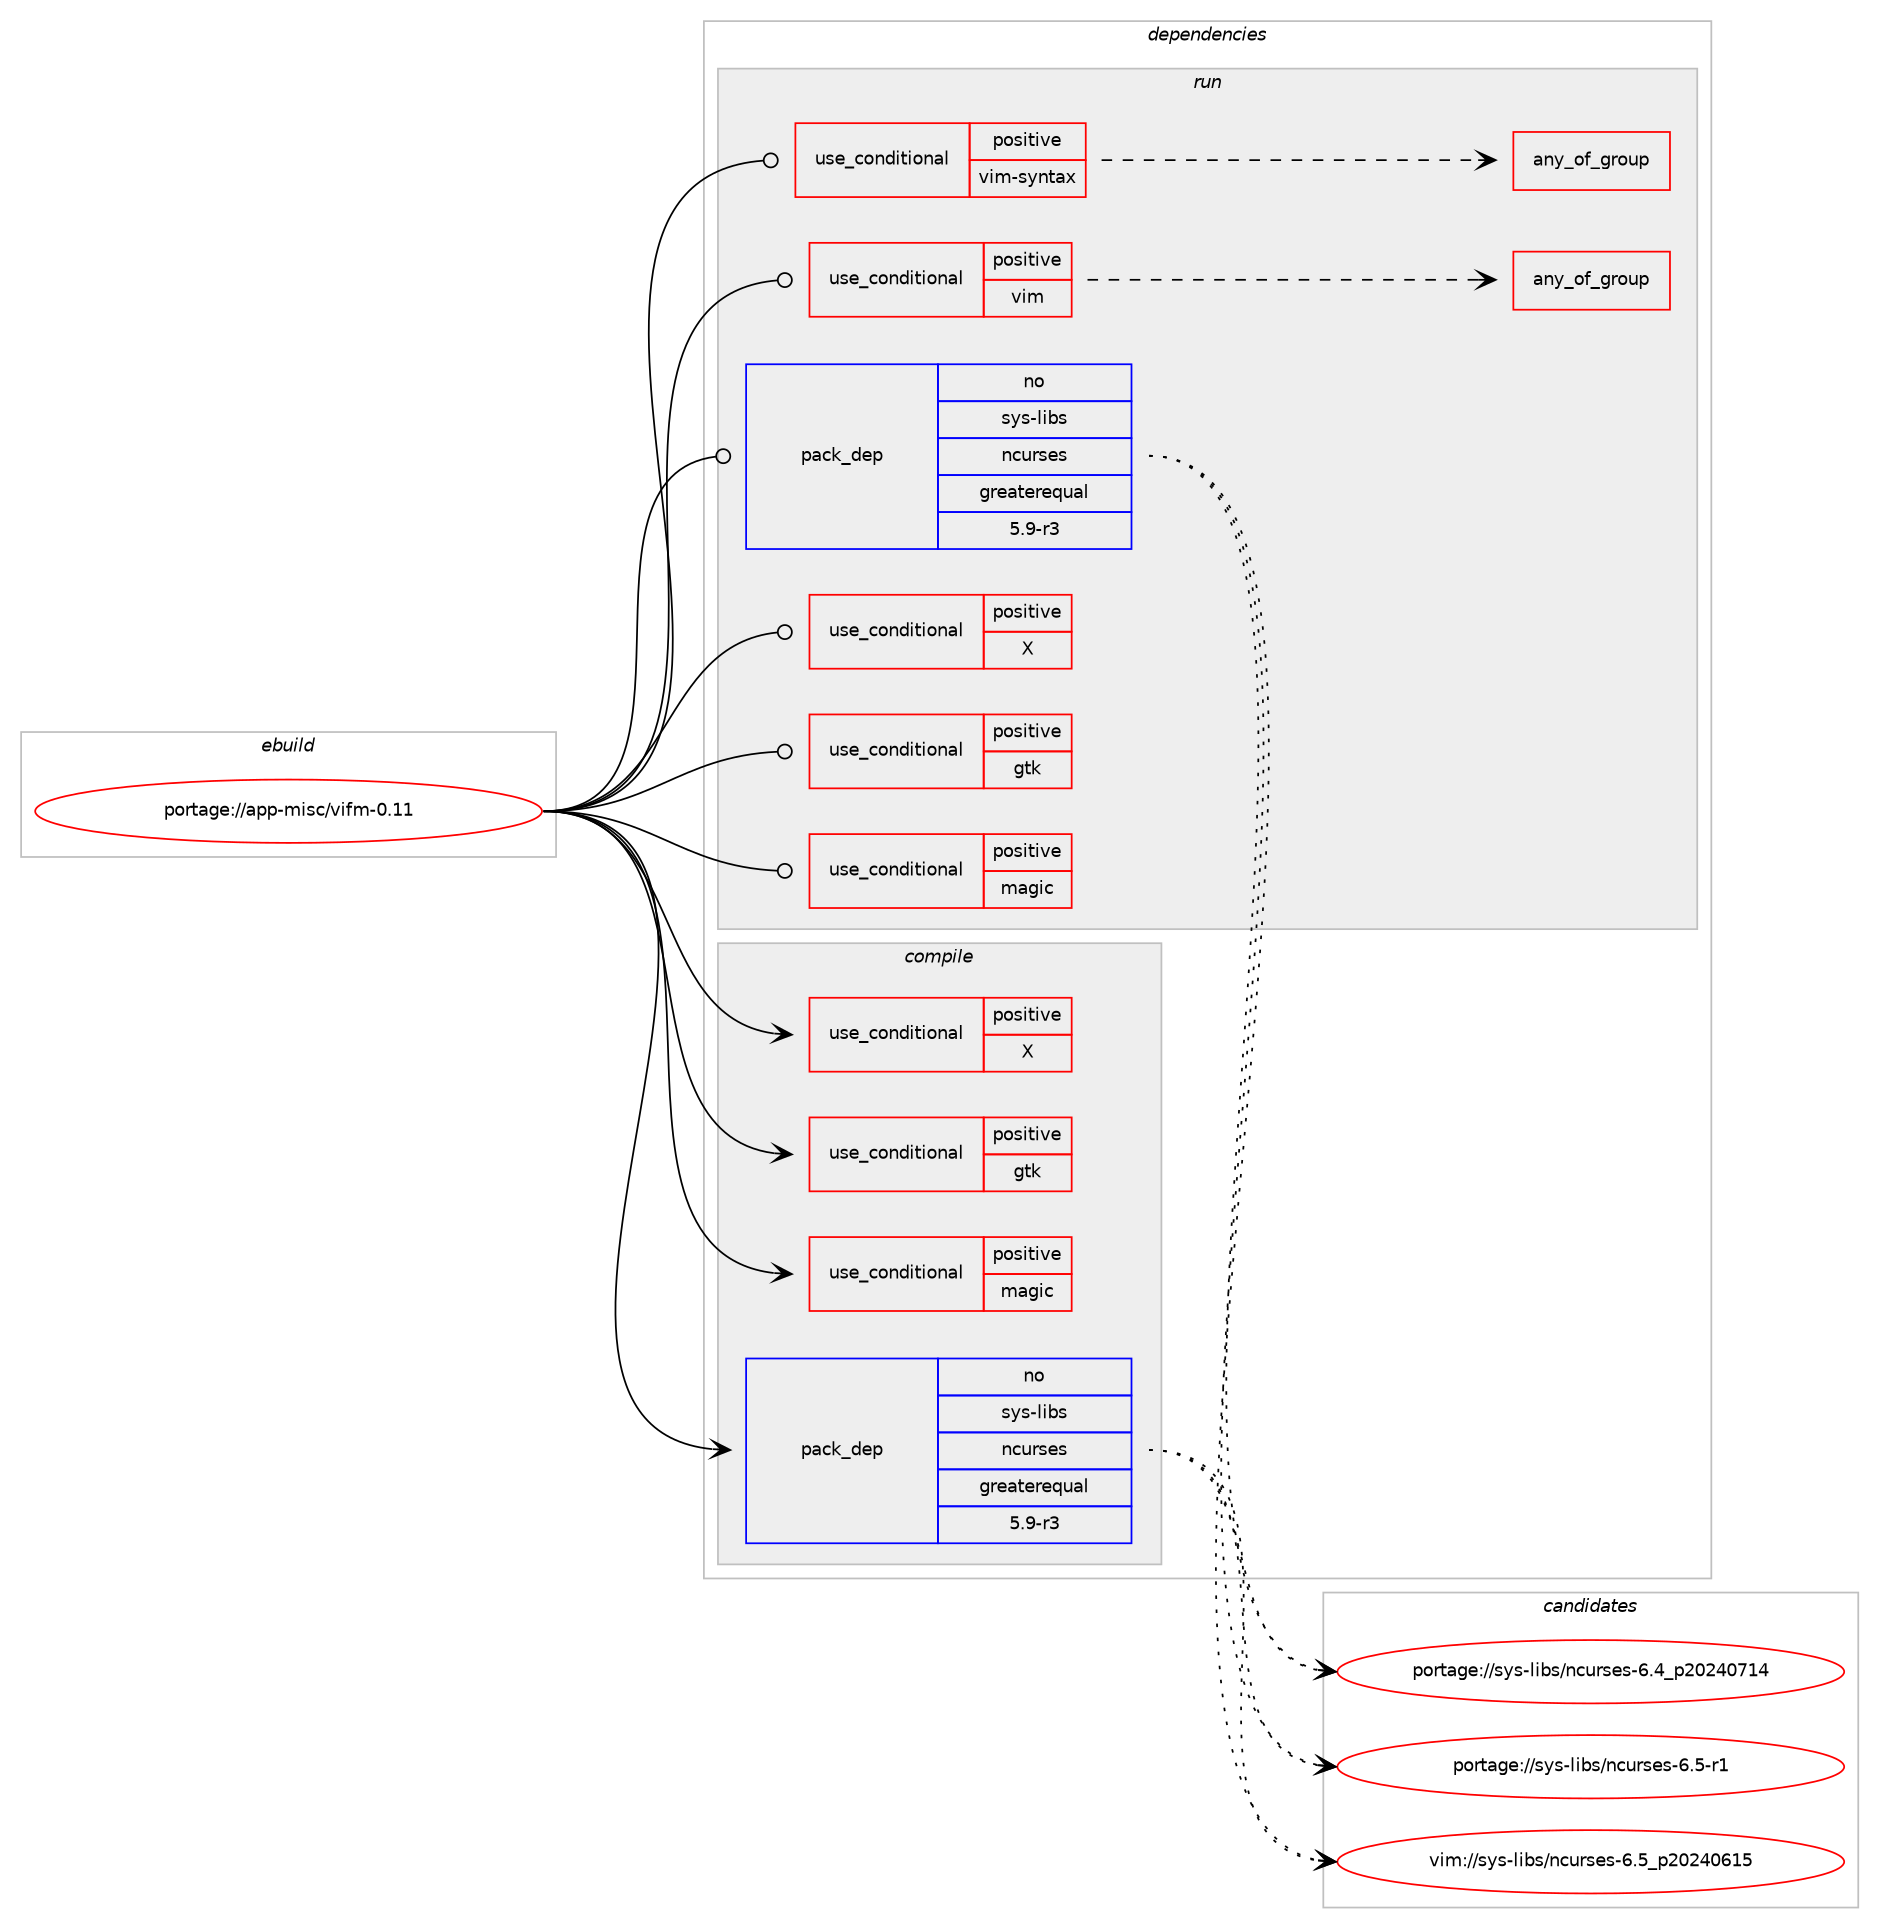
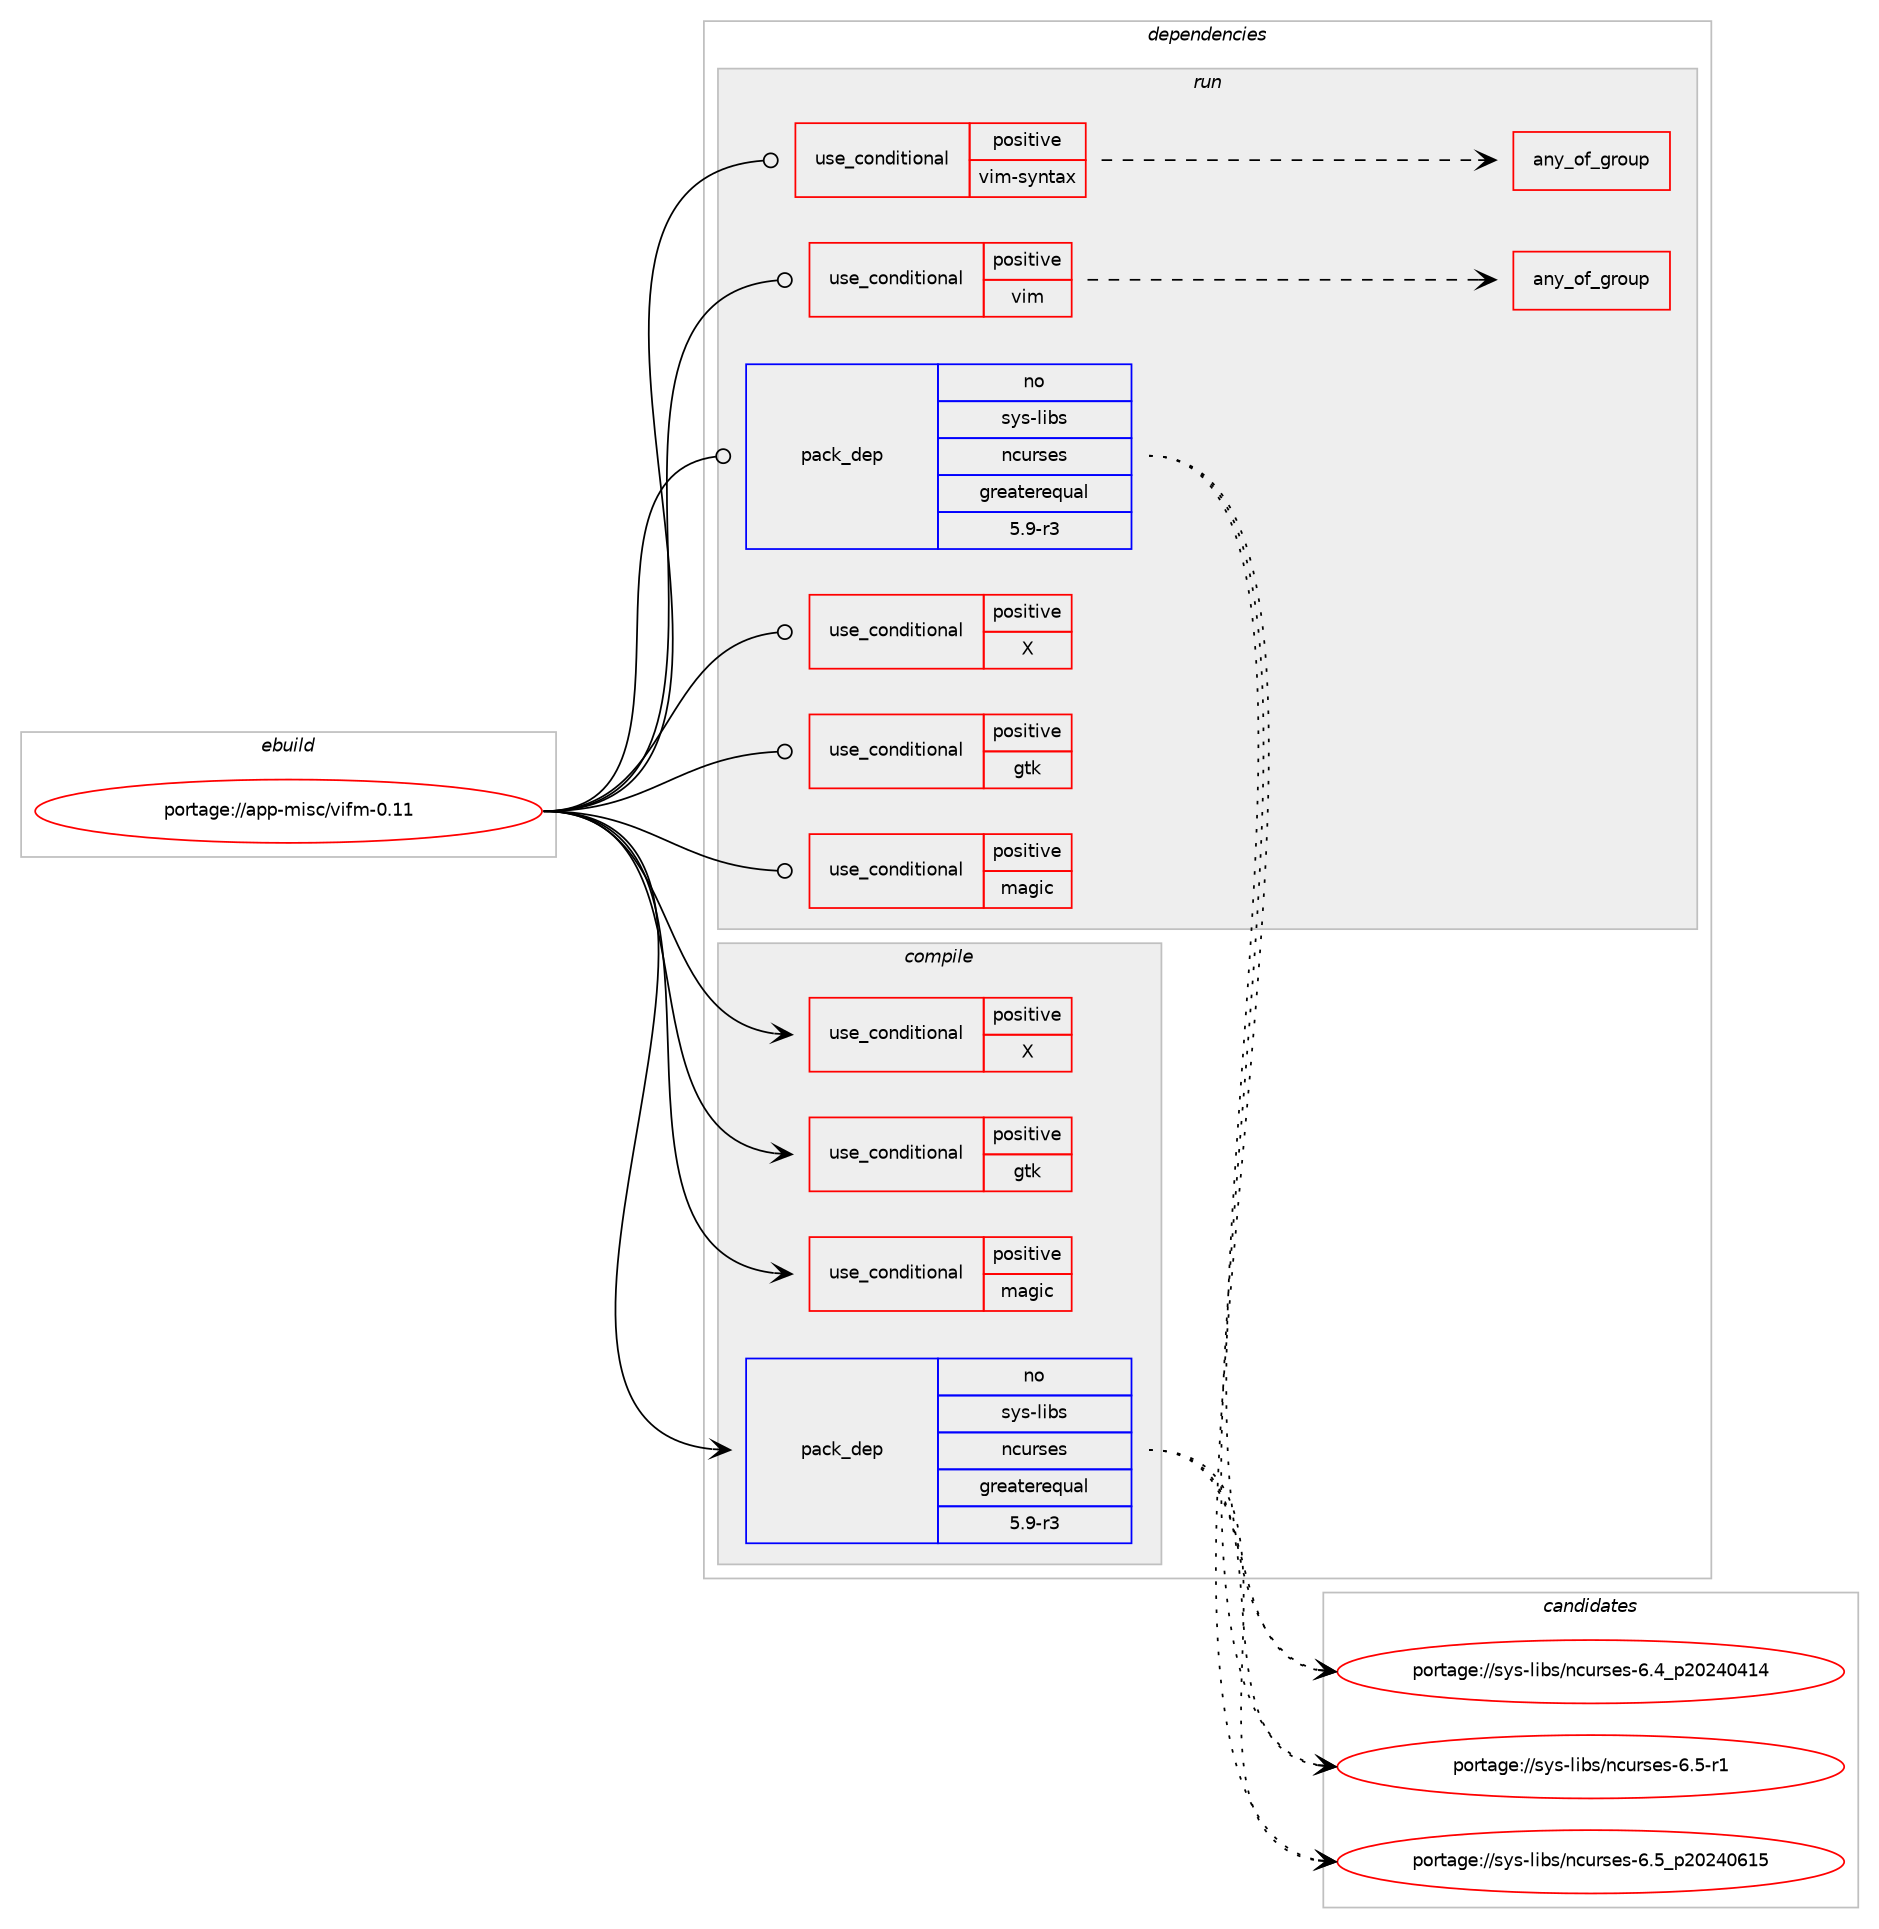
(1591, 1672) -> (1591, 1672)
(1591, 1862) -> (1591, 1862)
